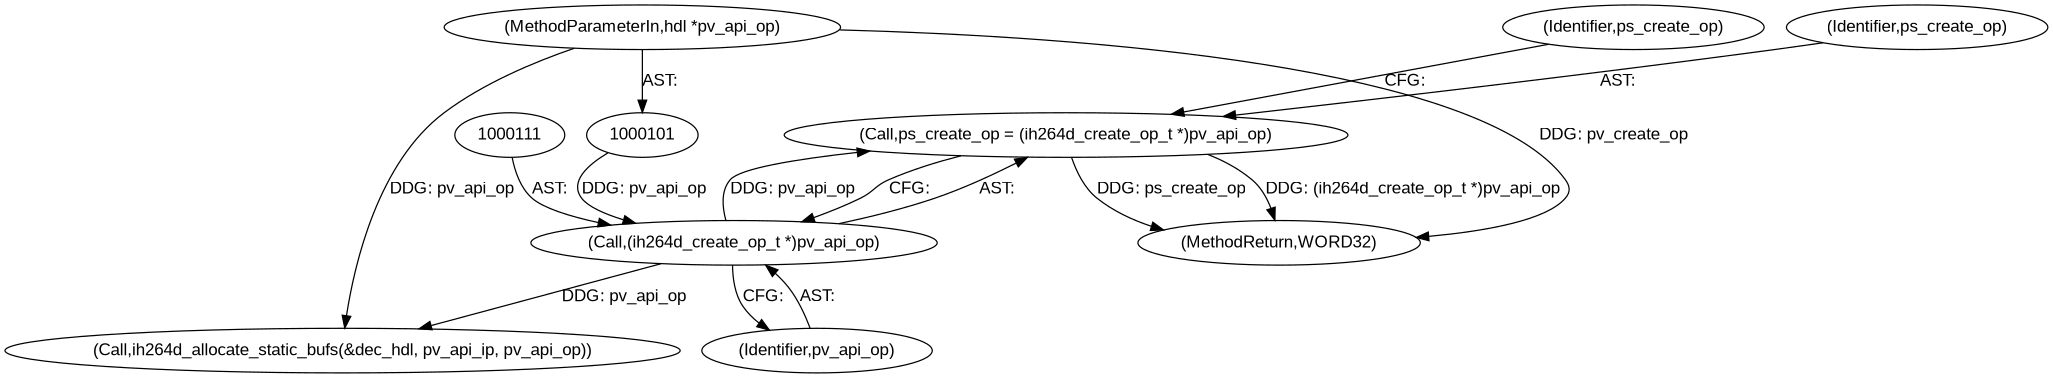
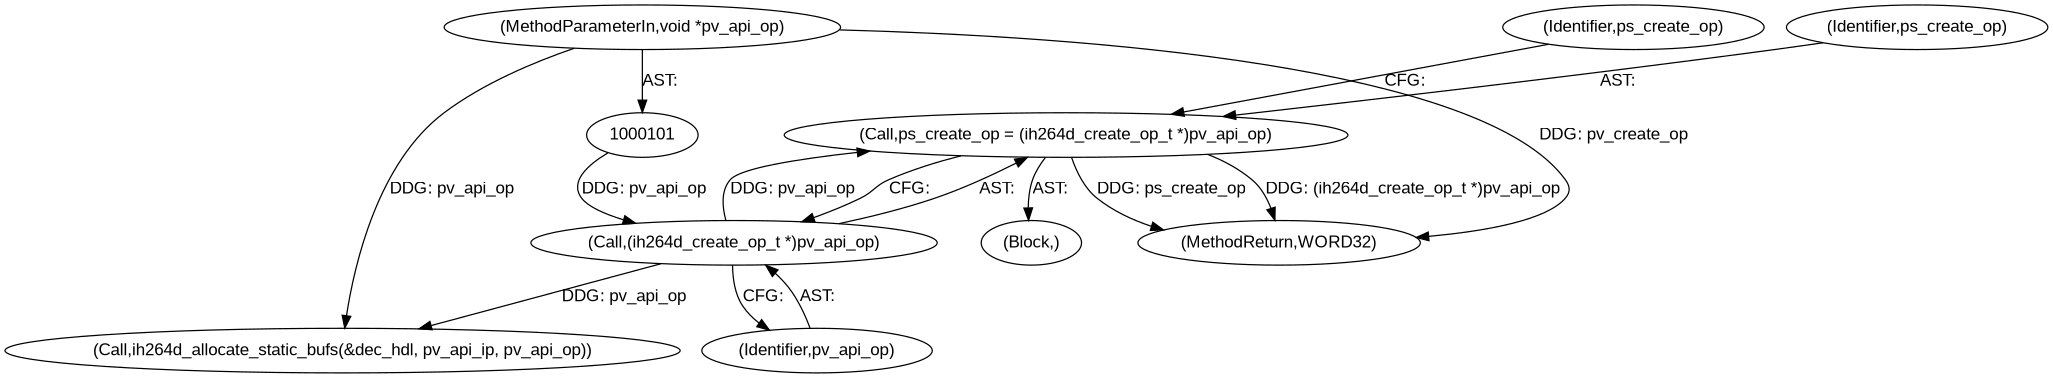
(642, 27) -> (642, 27)
(510, 135) -> none
none -> (1031, 243)
